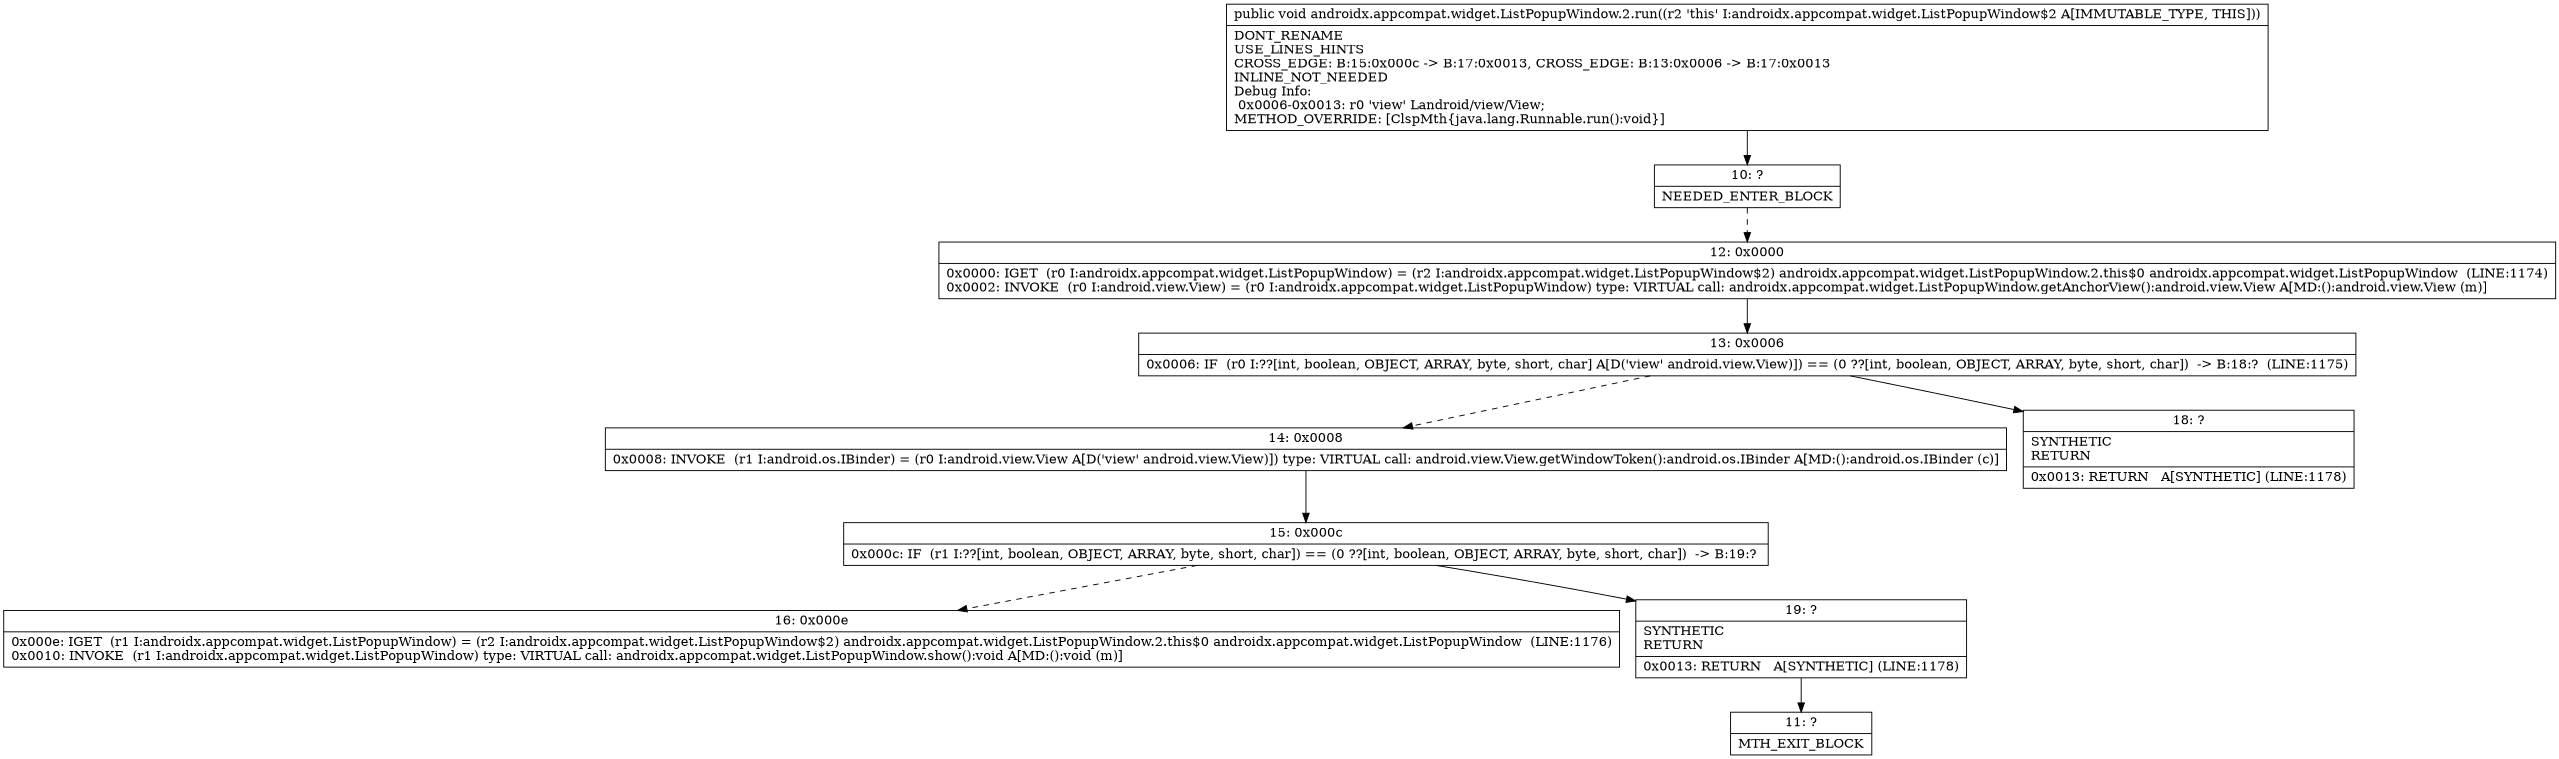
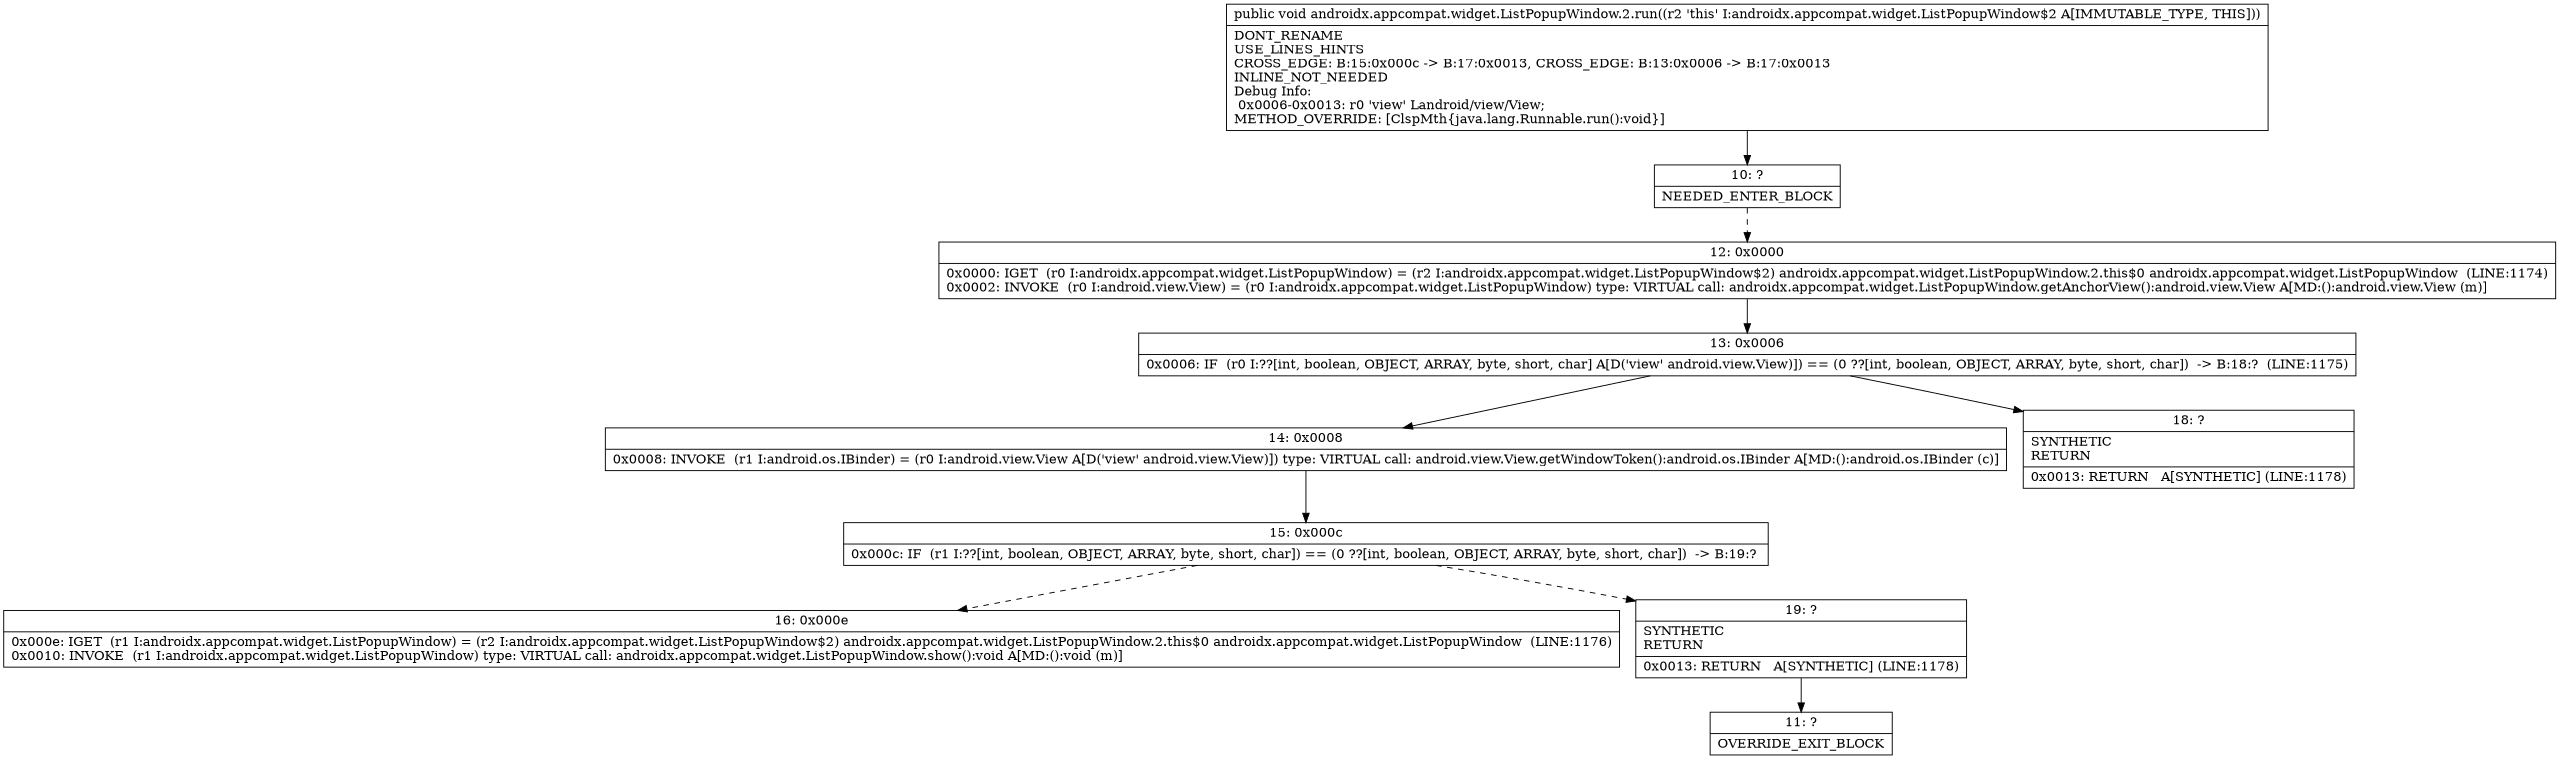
(1531, 401) -> (1531, 401)
(1531, 582) -> (1531, 582)
(1801, 744) -> (1801, 744)
